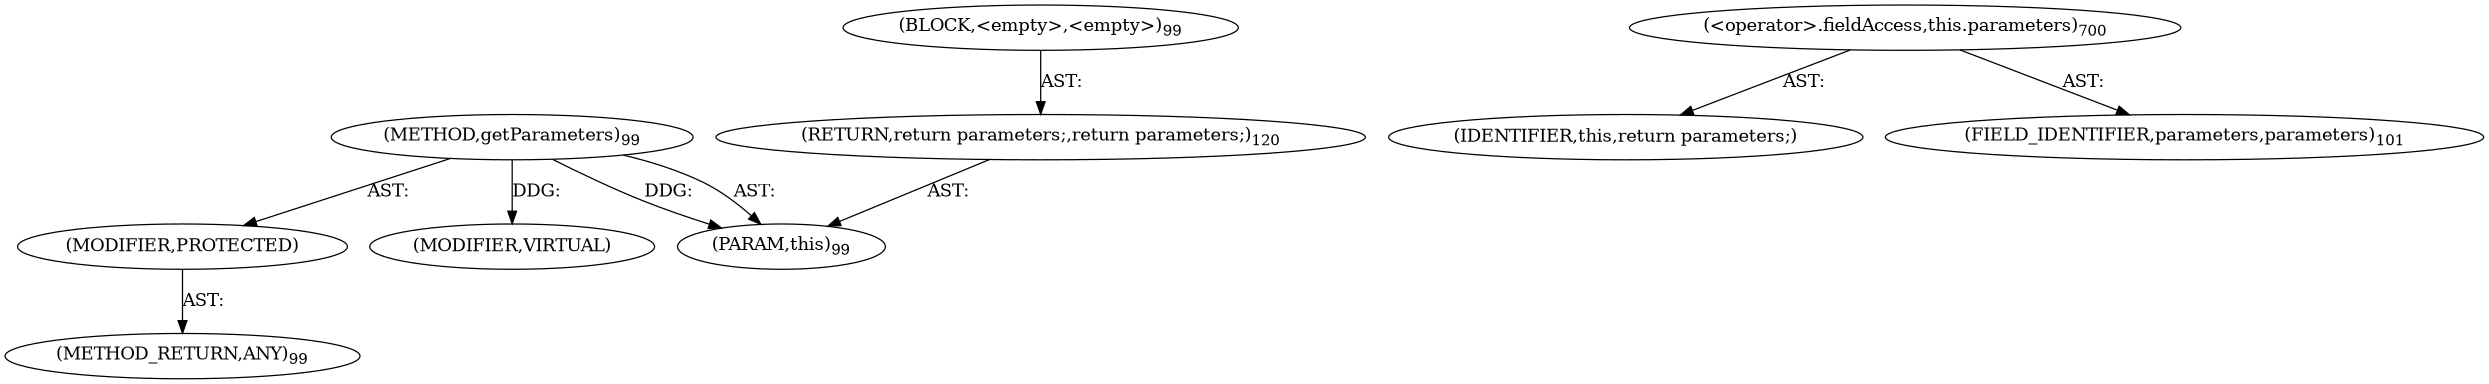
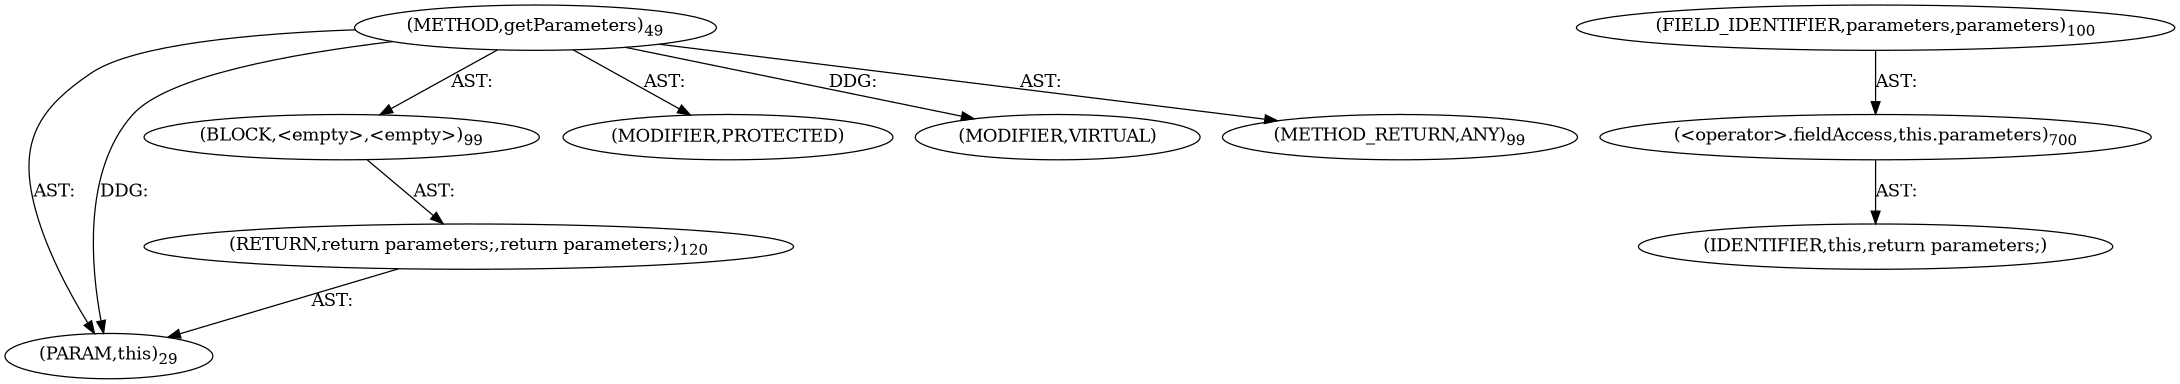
none -> (444, 79)
(2039, 80) -> (1876, 76)
(631, 135) -> (654, 26)
(2390, 135) -> (2081, 26)
(841, 245) -> (169, 354)
(183, 295) -> (962, 82)
